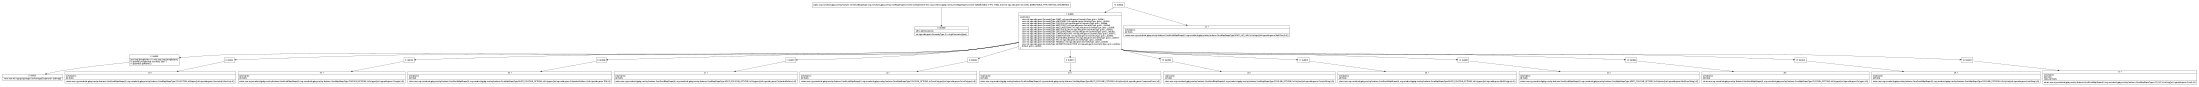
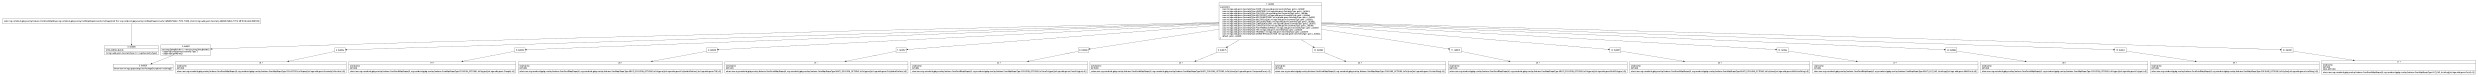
(1110, 10) -> (1549, 37)
